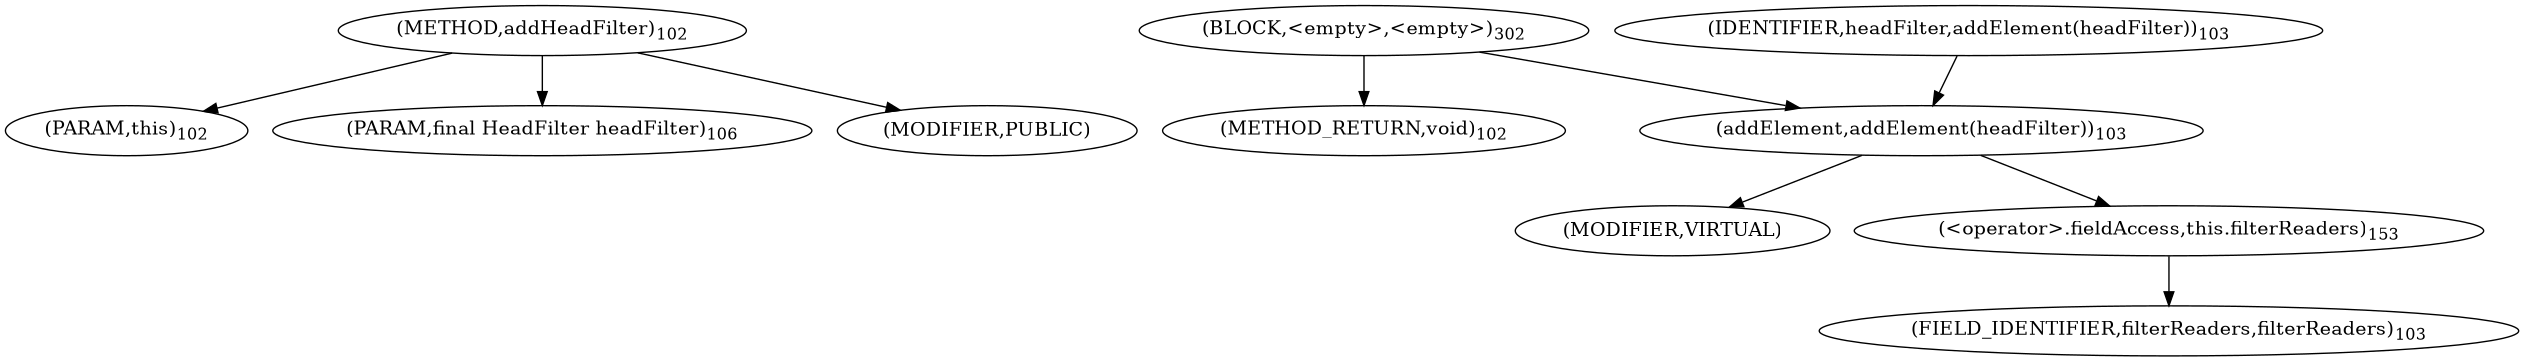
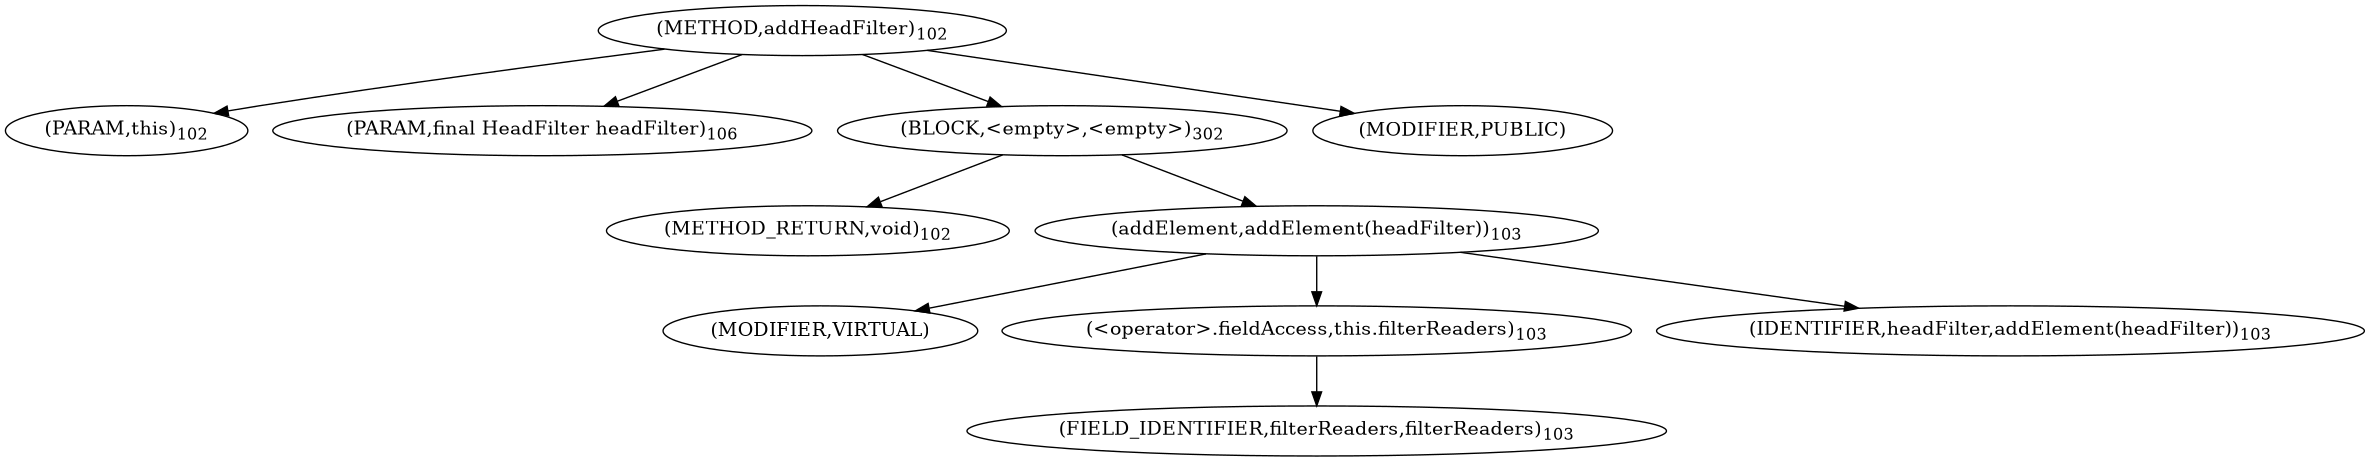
(1948, 74) -> (1652, 279)
none -> (925, 78)
(2384, 229) -> (1532, 329)
